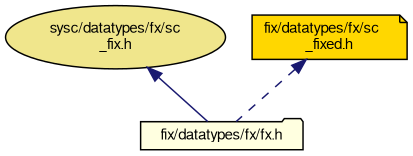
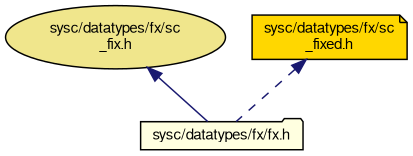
(330, 37) -> (330, 37)
(222, 136) -> (222, 136)
